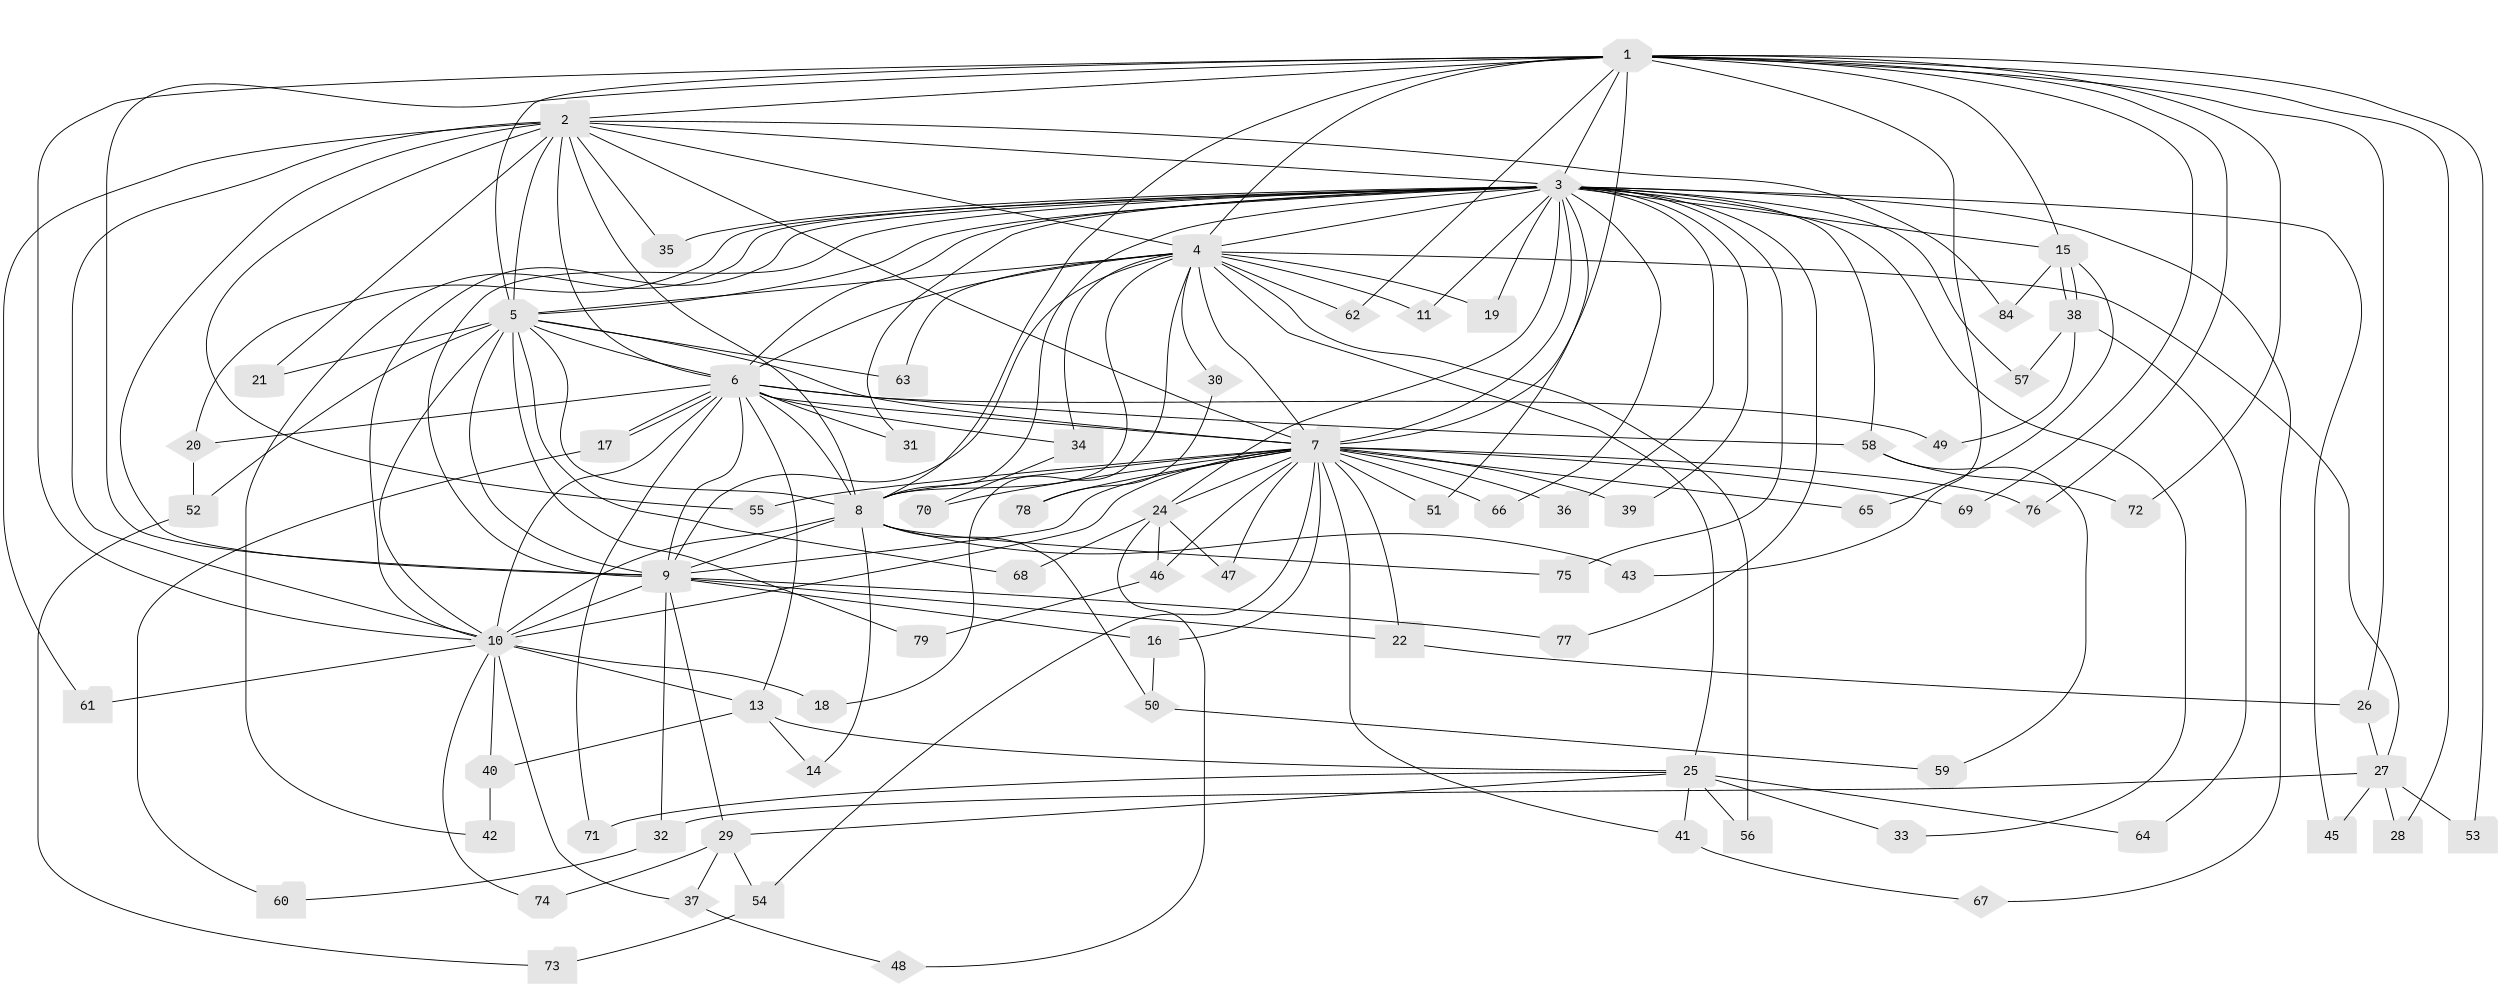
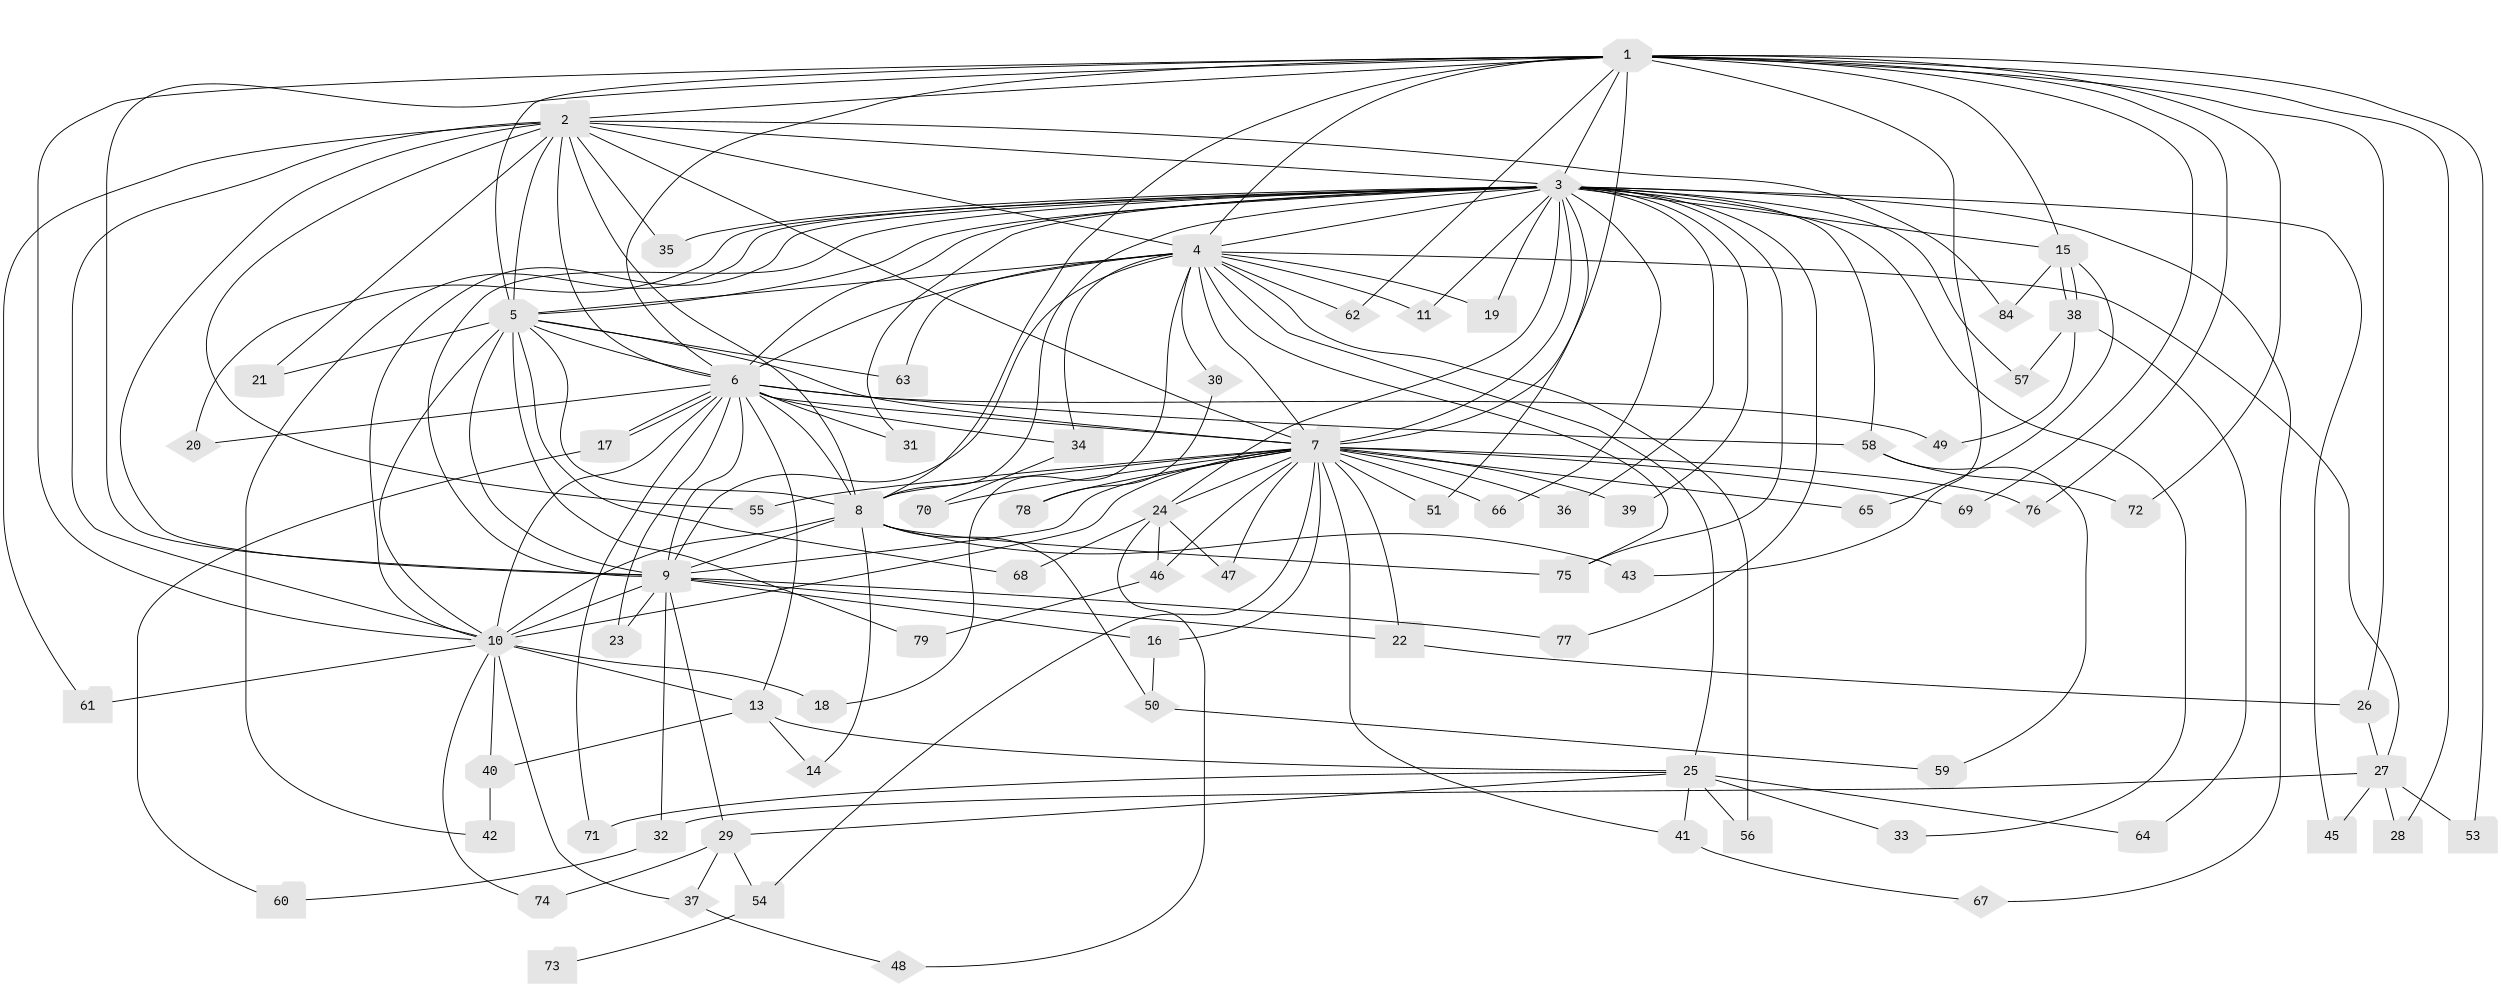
none -> (1012, 82)
(1114, 459) -> (1494, 414)
(193, 511) -> none
none -> (617, 641)
